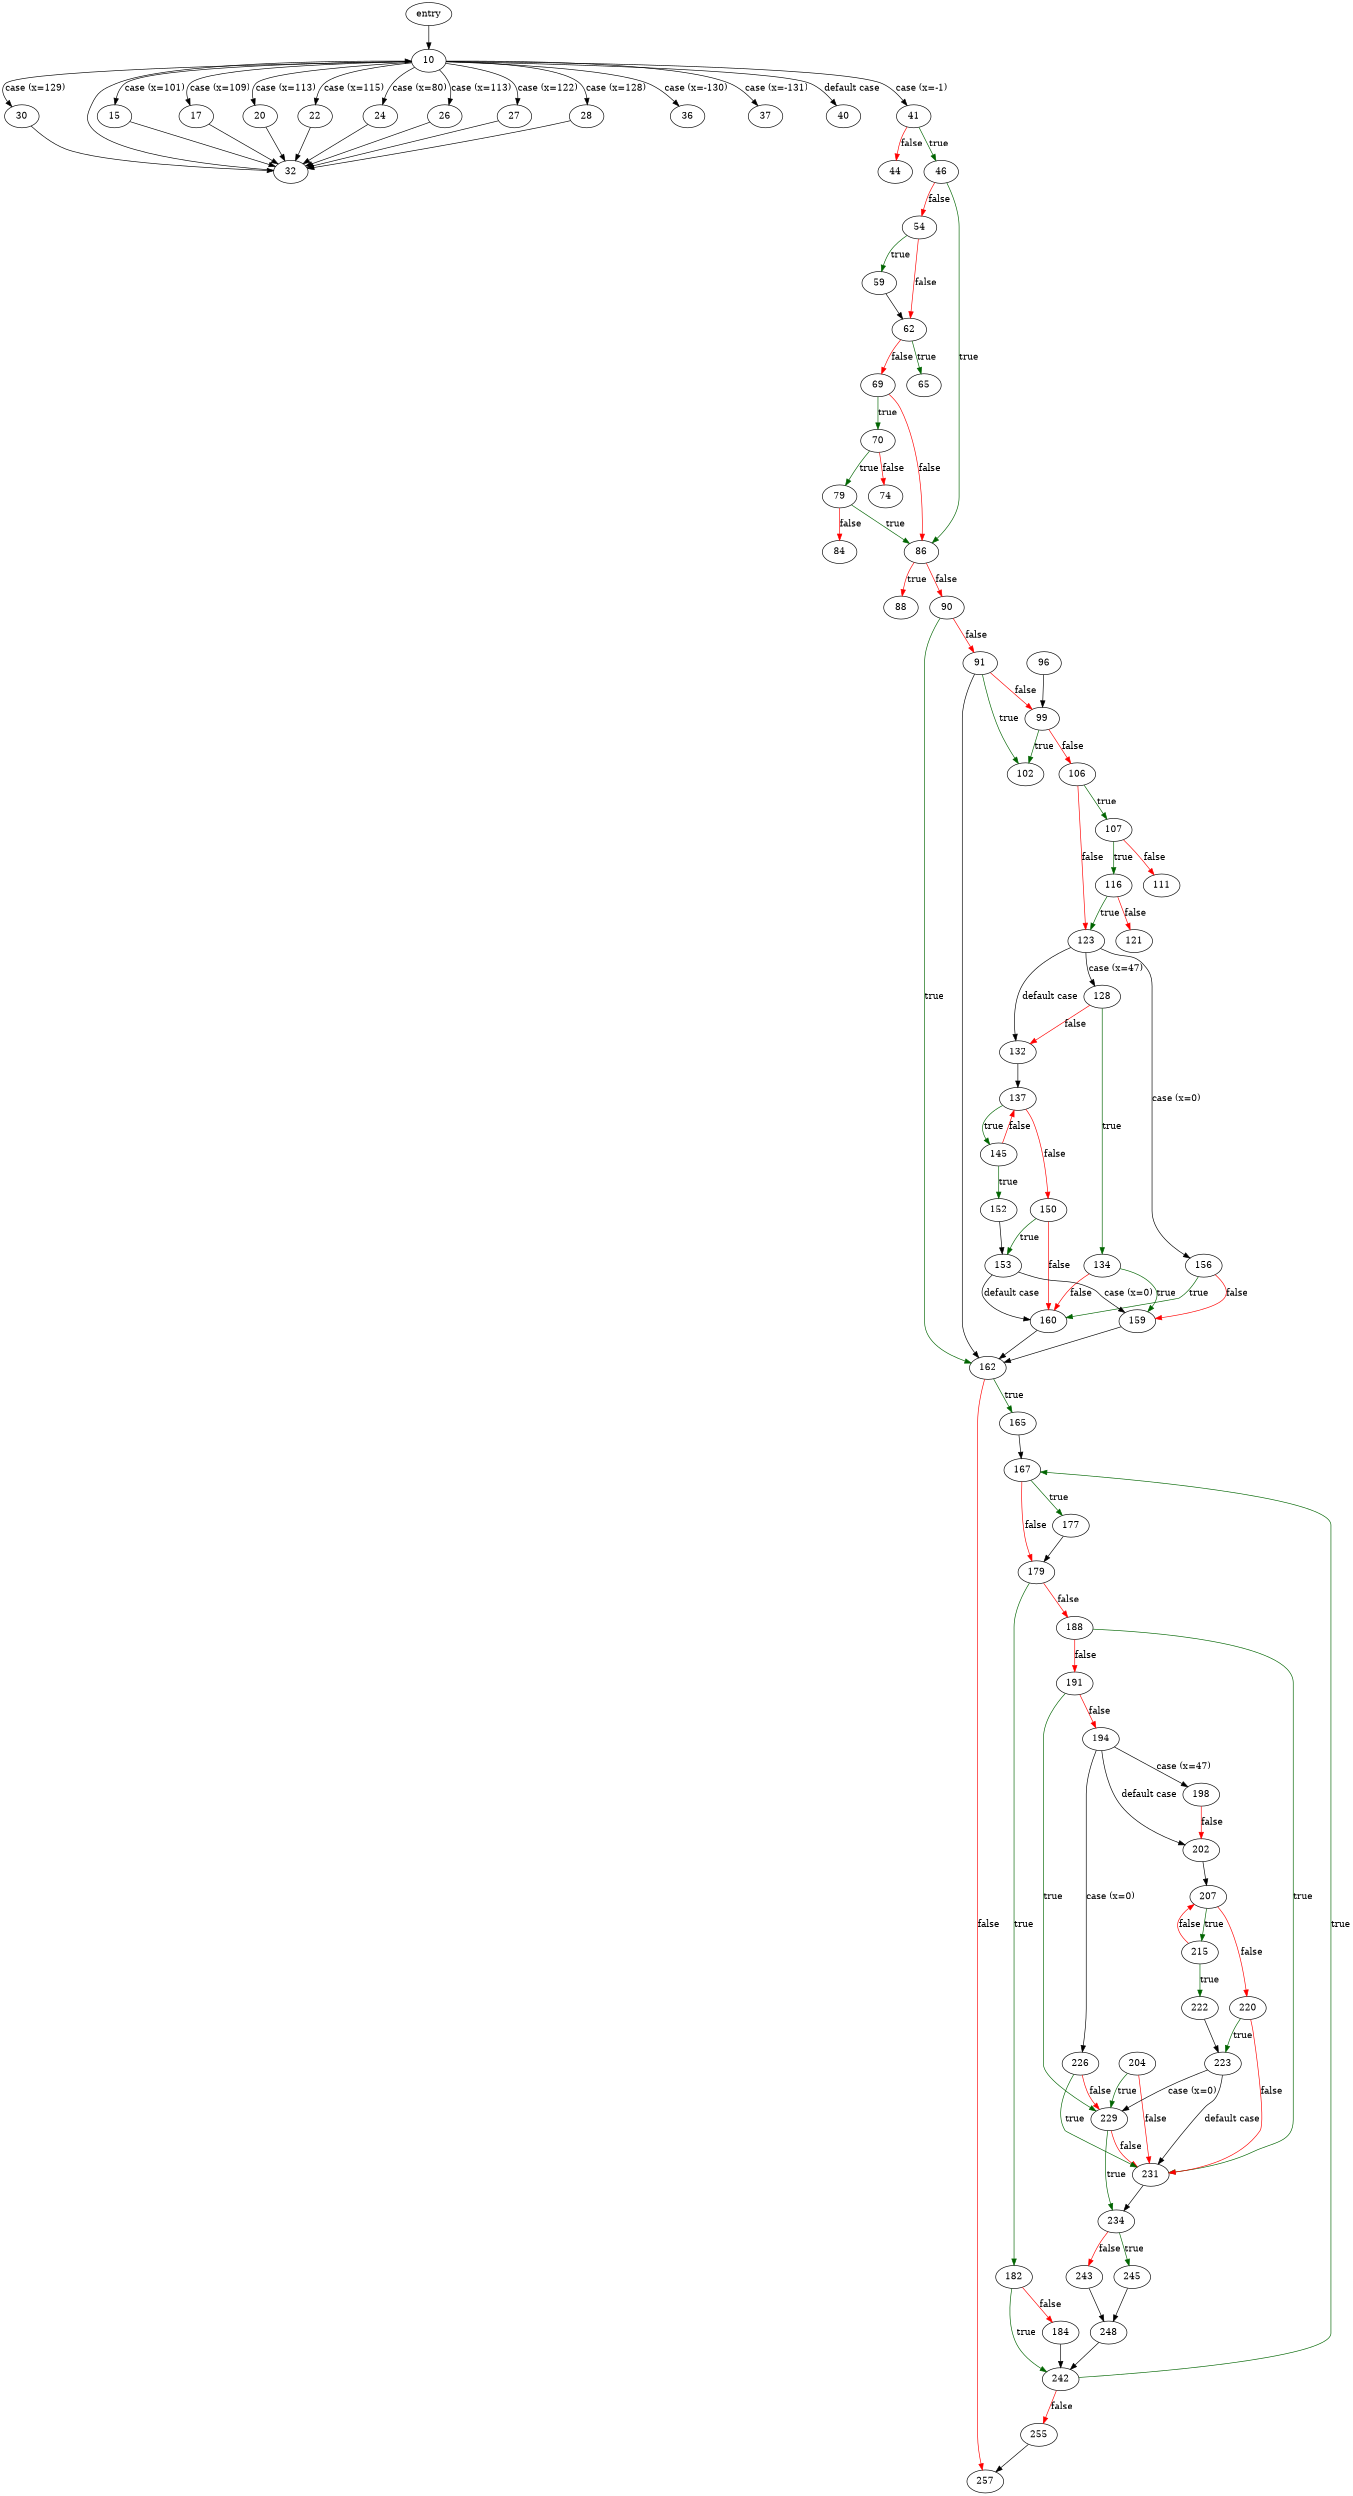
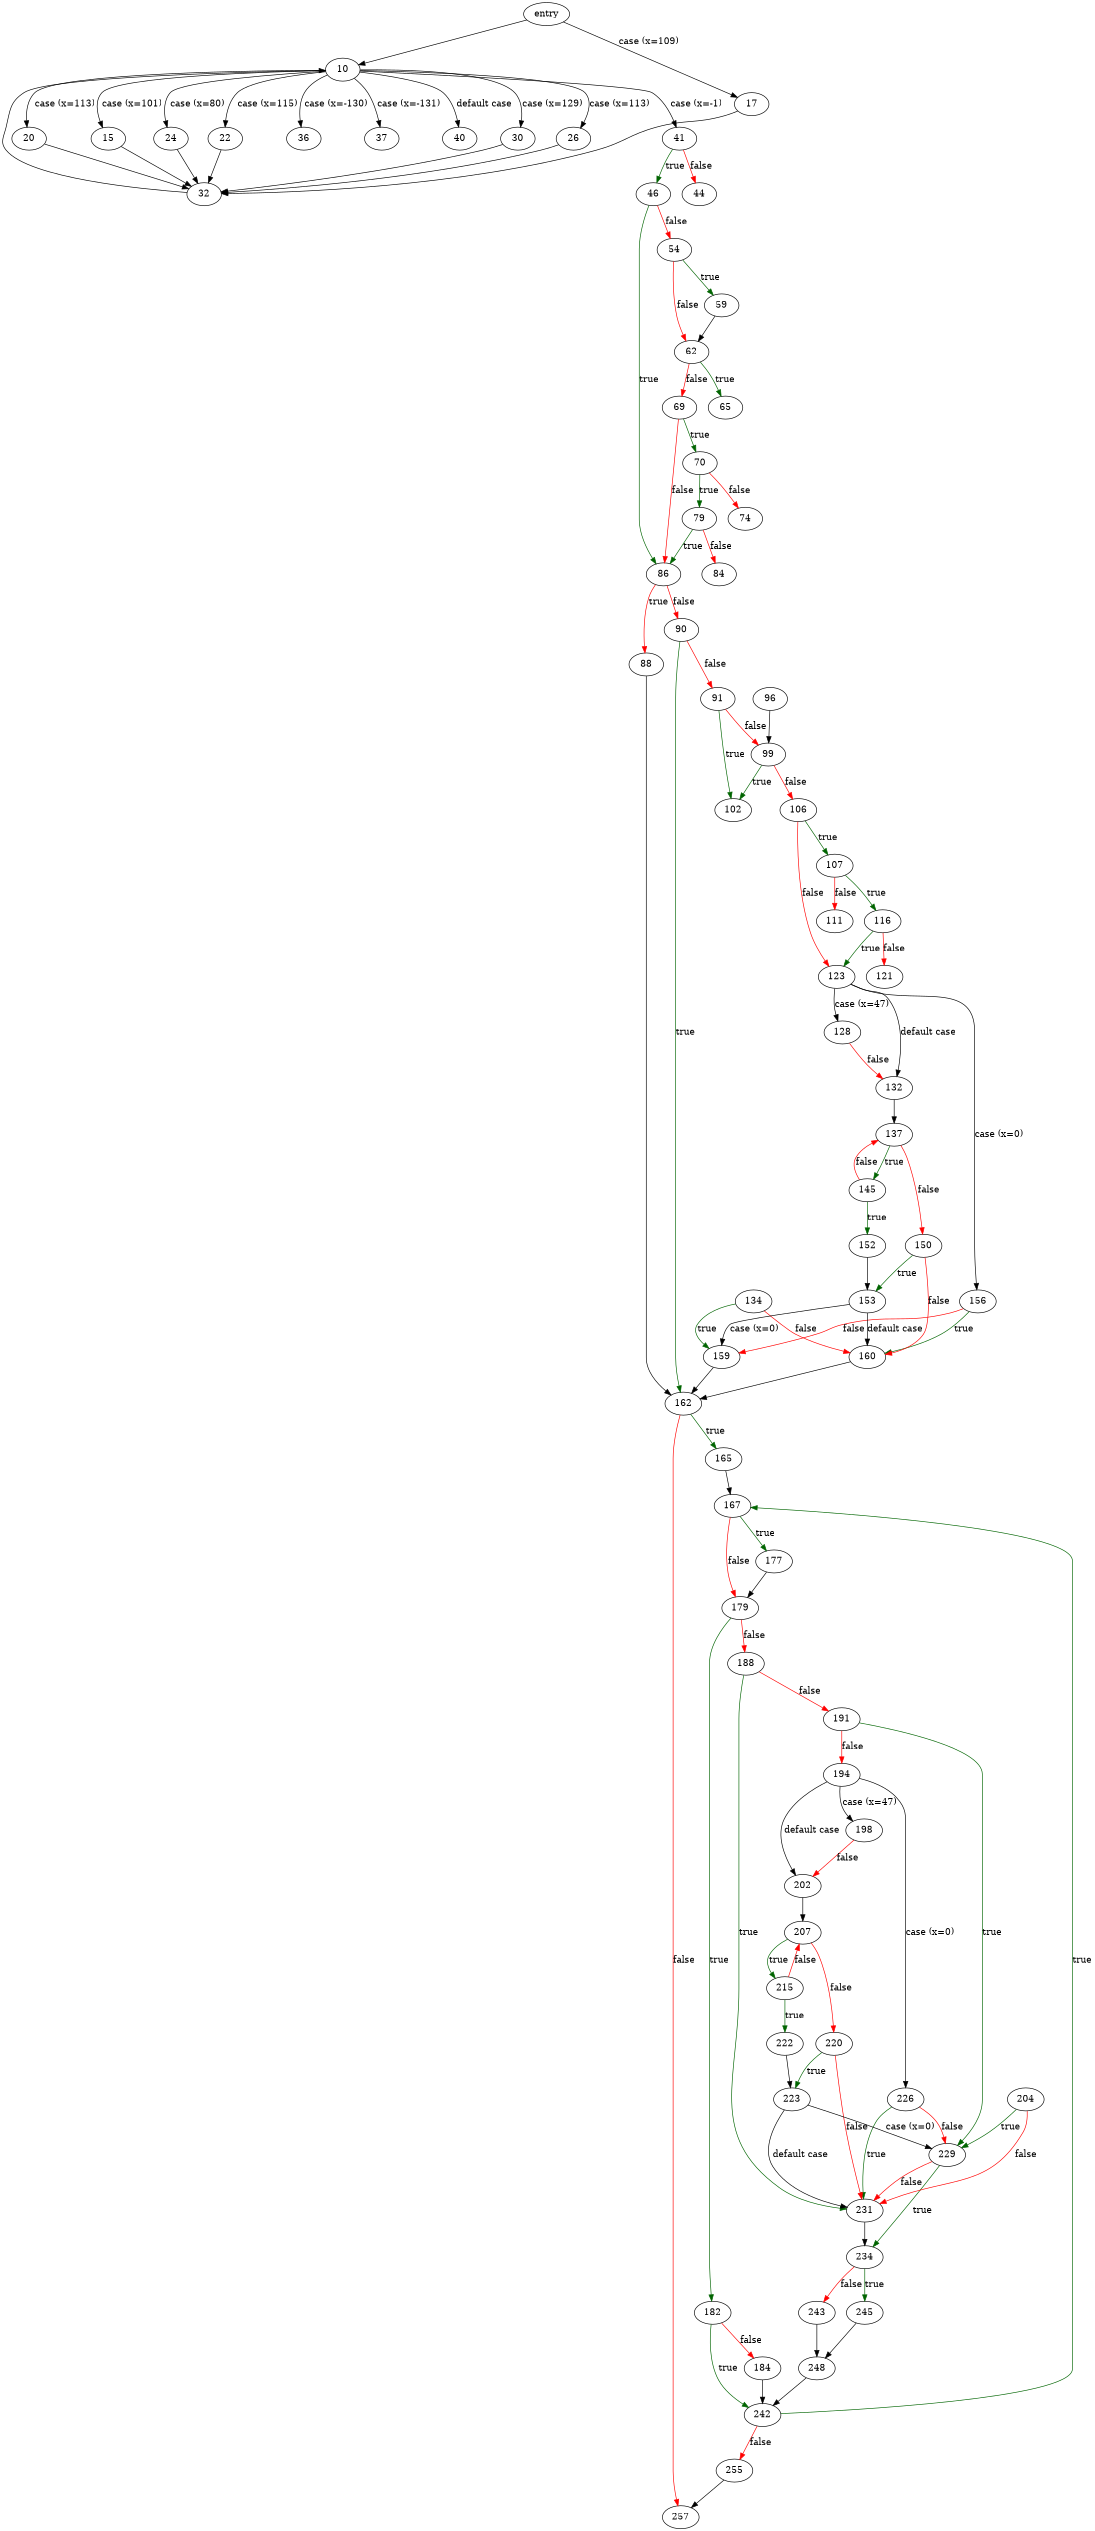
(244, 71) -> (647, 58)
(514, 116) -> none
(587, 116) -> none
(962, 1014) -> (646, 1037)
(1102, 1128) -> none
